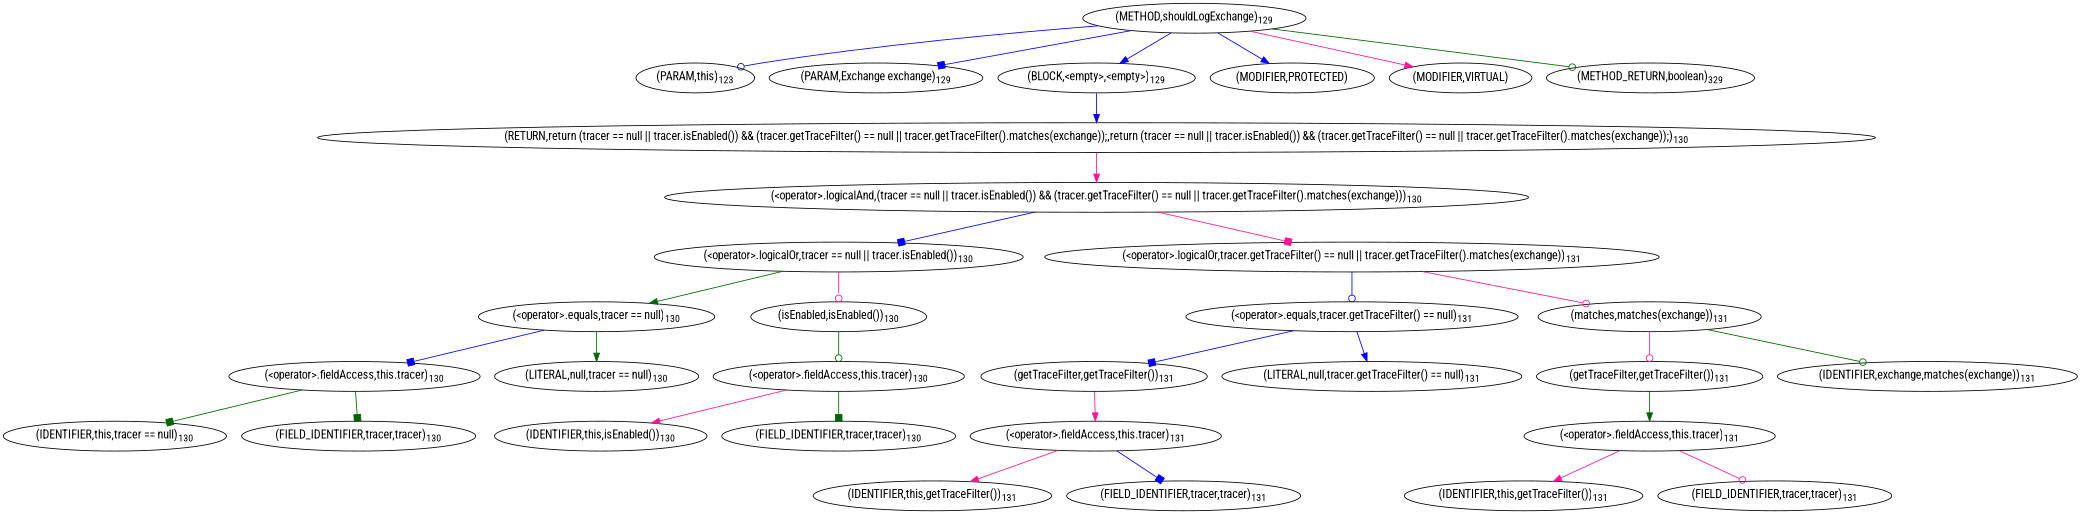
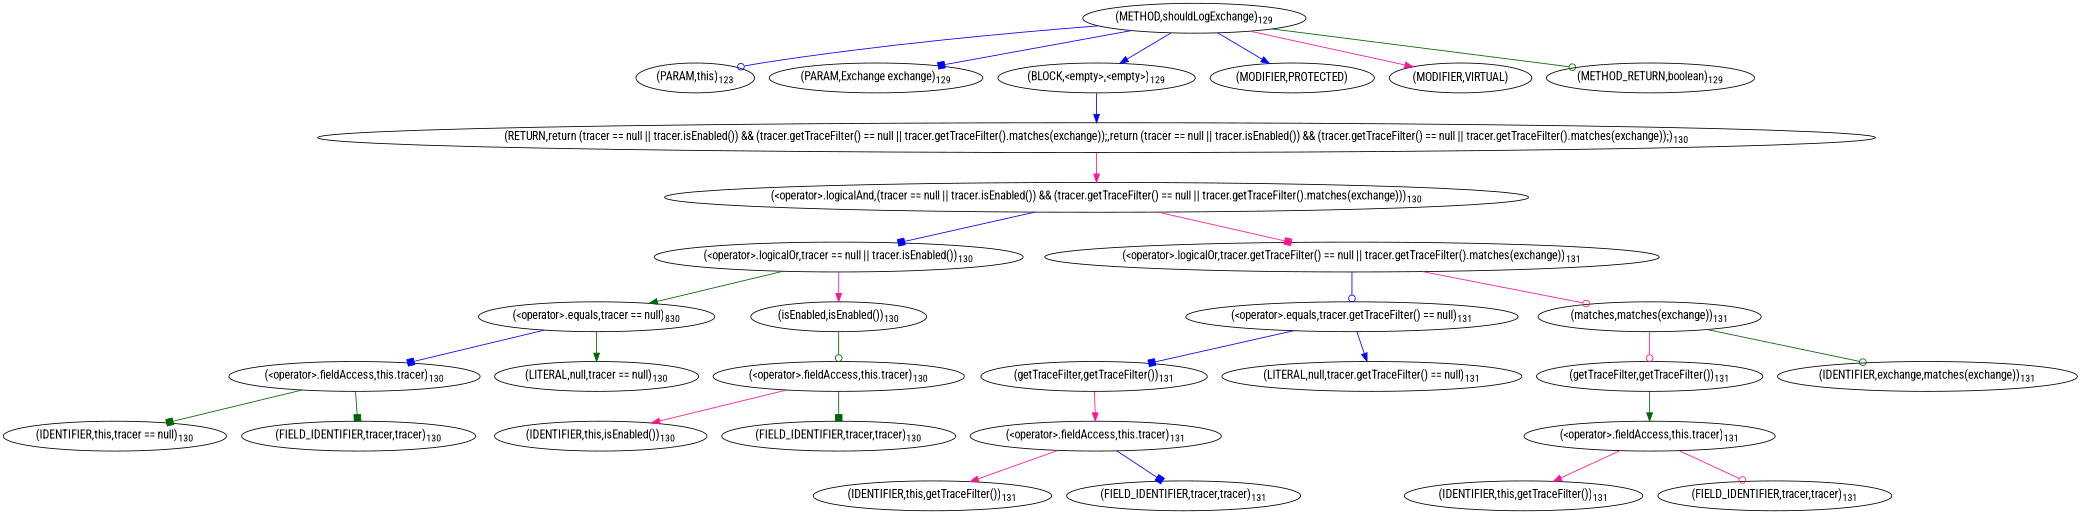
(1716, 77) -> (1716, 77)
(839, 283) -> (839, 283)
(673, 315) -> (673, 315)
